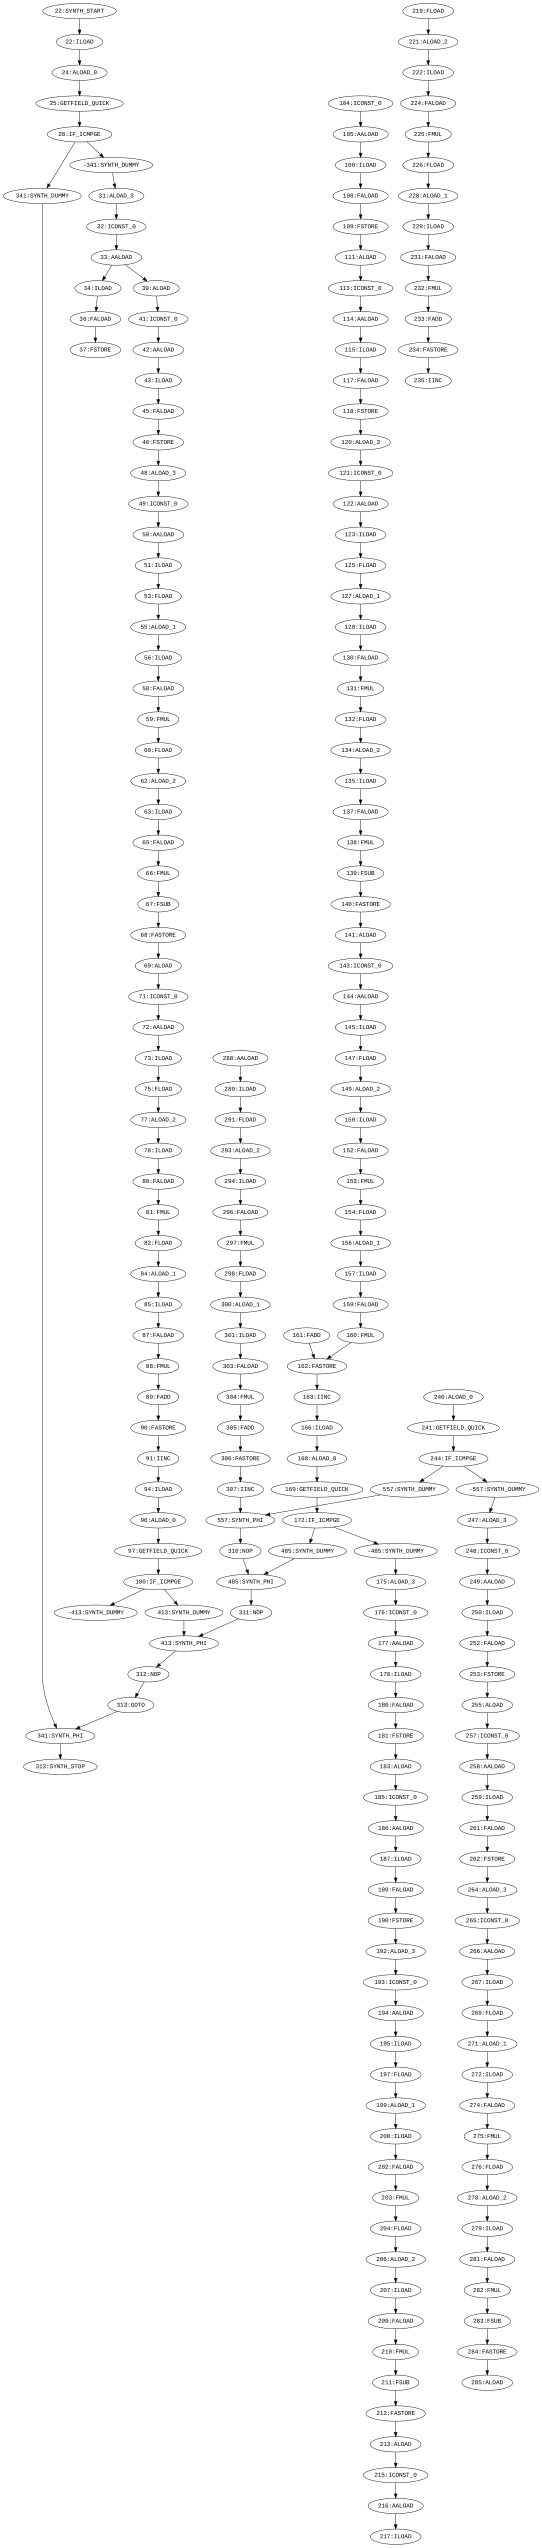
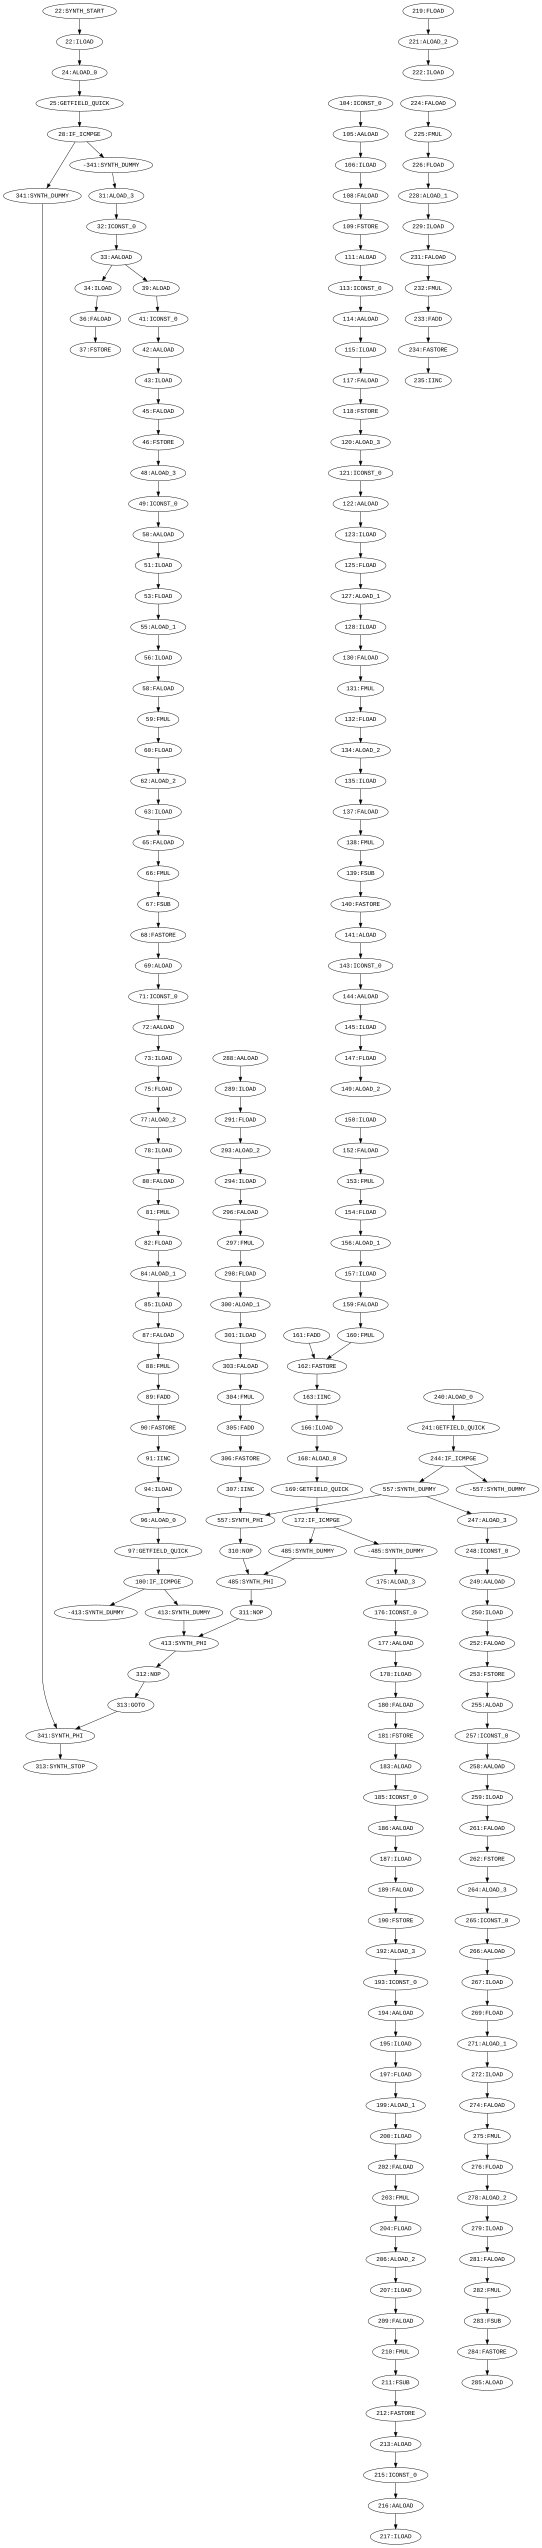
(428, 86) -> none
(361, 1102) -> none
(493, 1503) -> (447, 1504)
